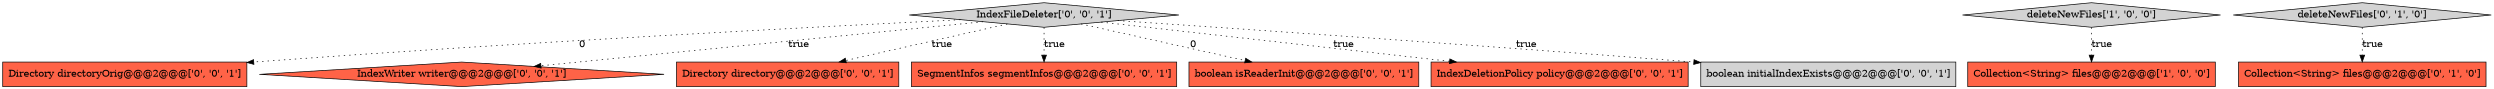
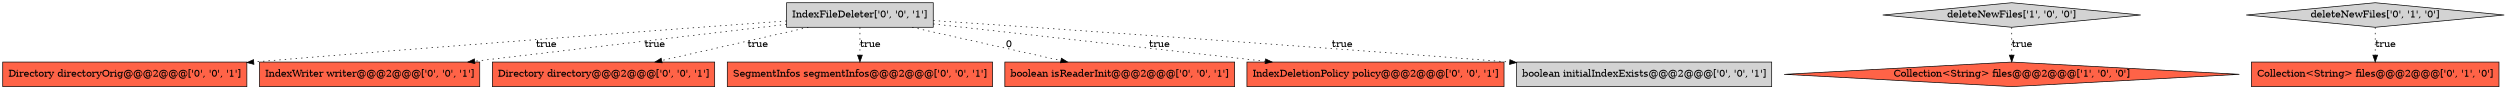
(1044, 15) -> (860, 15)
(582, 45) -> (547, 45)
(462, 74) -> (370, 74)
(2092, 74) -> (2012, 74)
